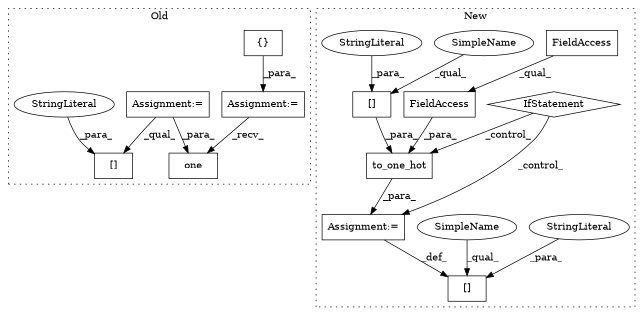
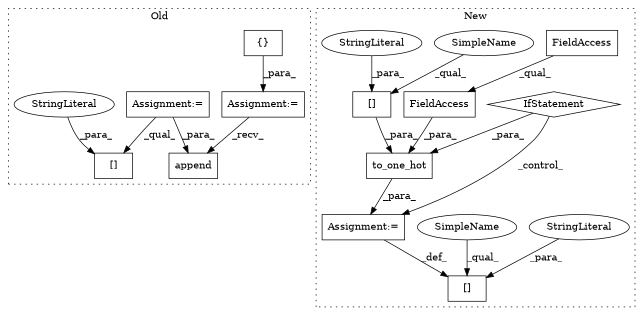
(508, 135) -> (508, 135)
(193, 166) -> (193, 166)
